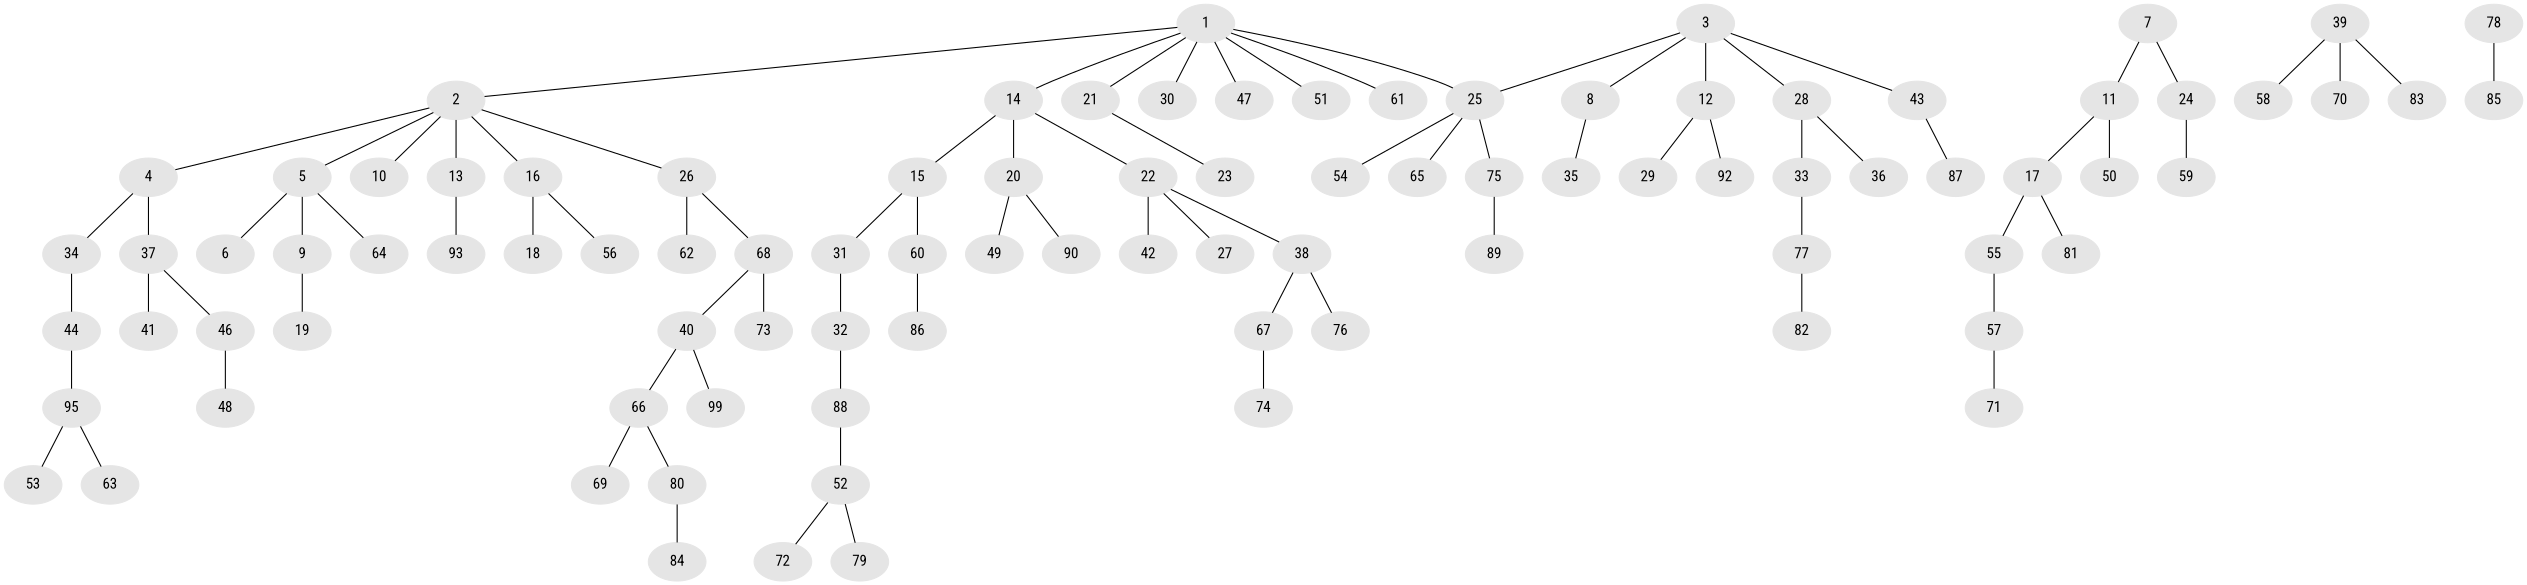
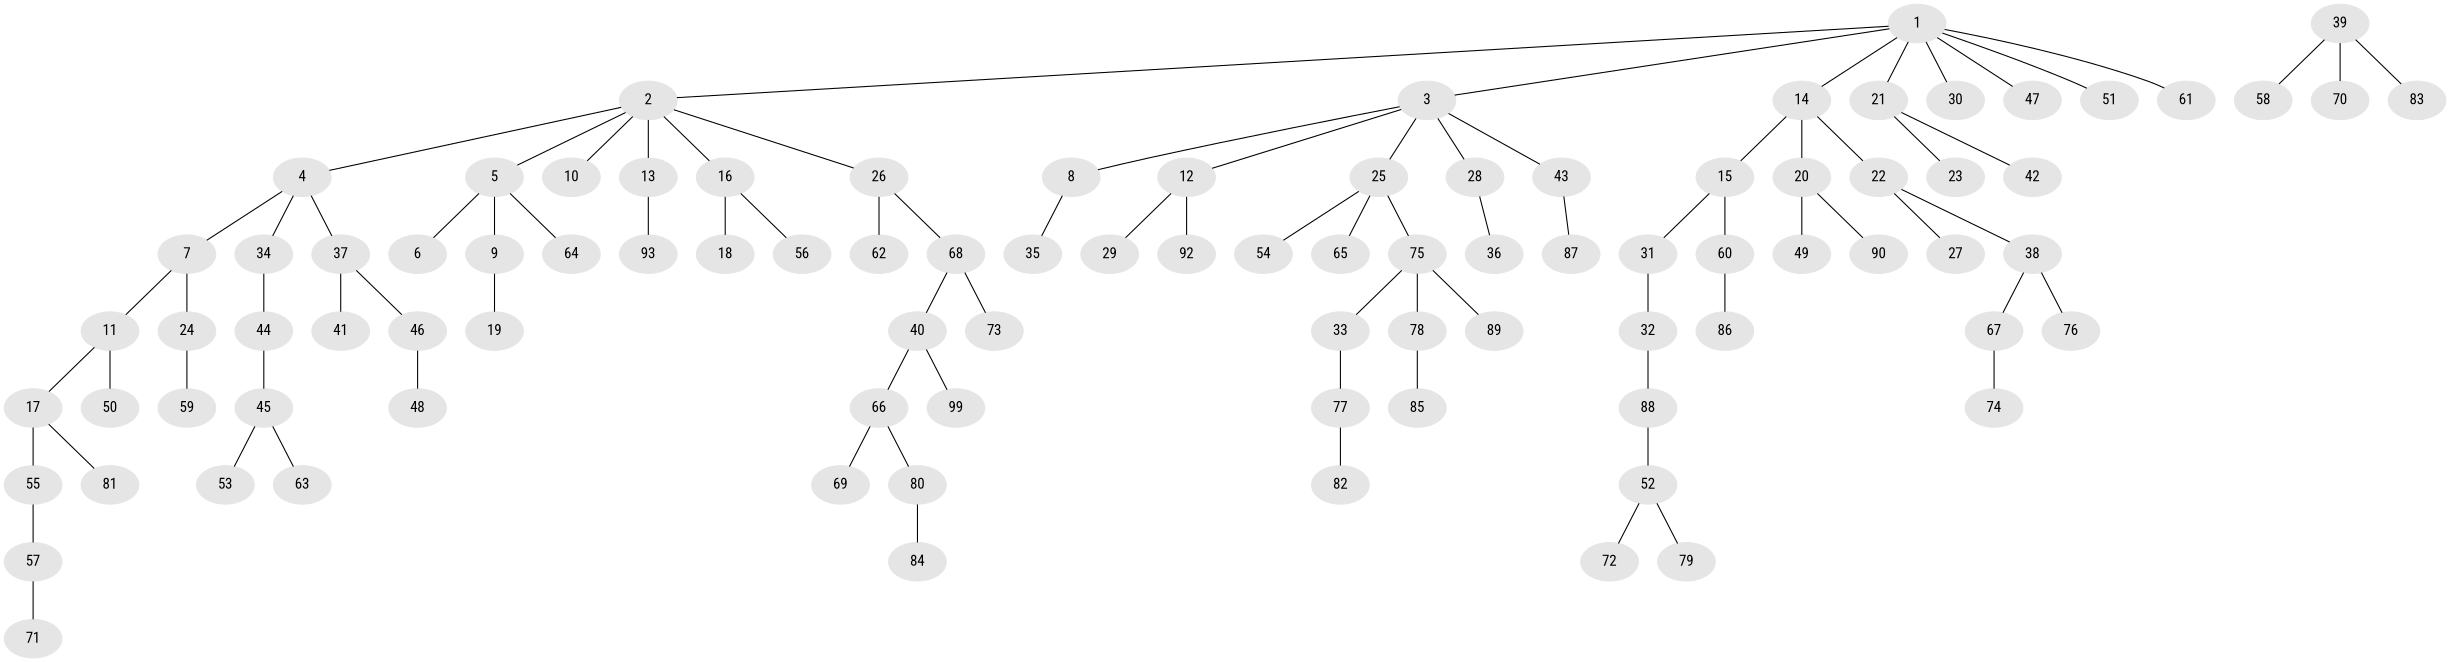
(1345, 54) -> (1672, 62)
(1802, 139) -> (1379, 293)
none -> (244, 216)
(1148, 216) -> (1956, 139)
none -> (1417, 293)
(72, 408) -> (264, 408)
